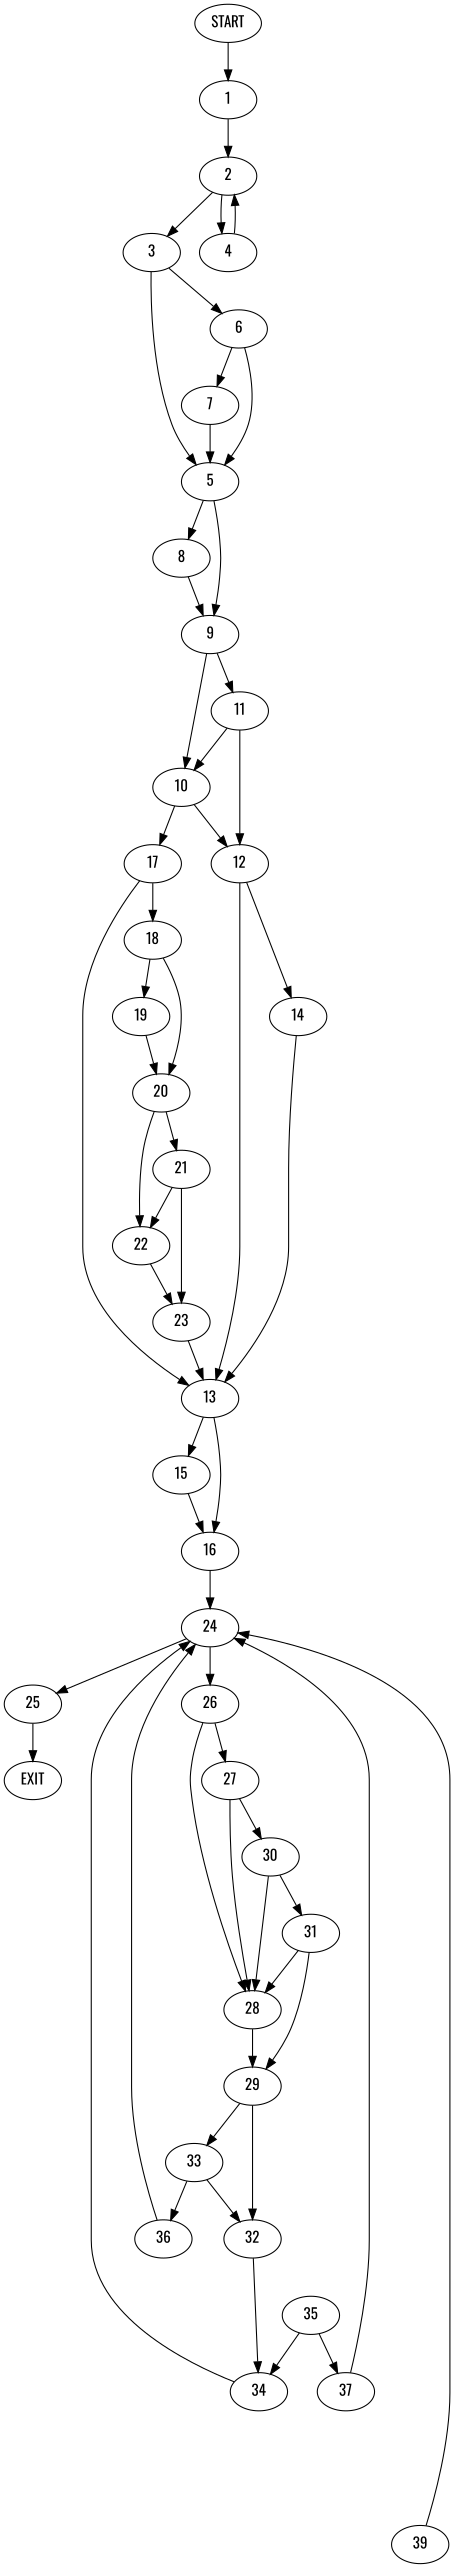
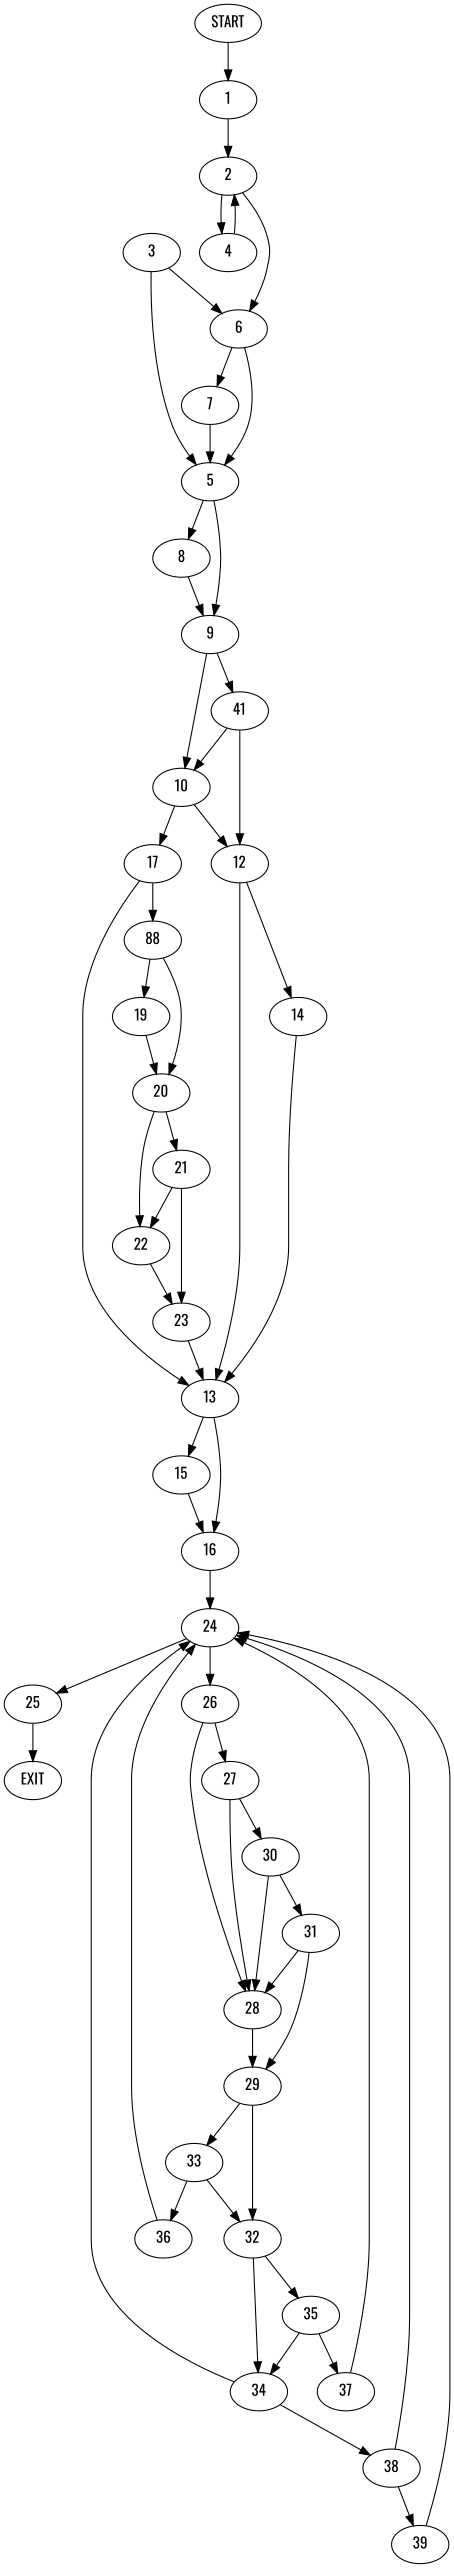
(194, 211) -> (269, 245)
(240, 711) -> (240, 711)
(153, 940) -> (153, 940)
none -> (278, 2273)
none -> (392, 2468)
